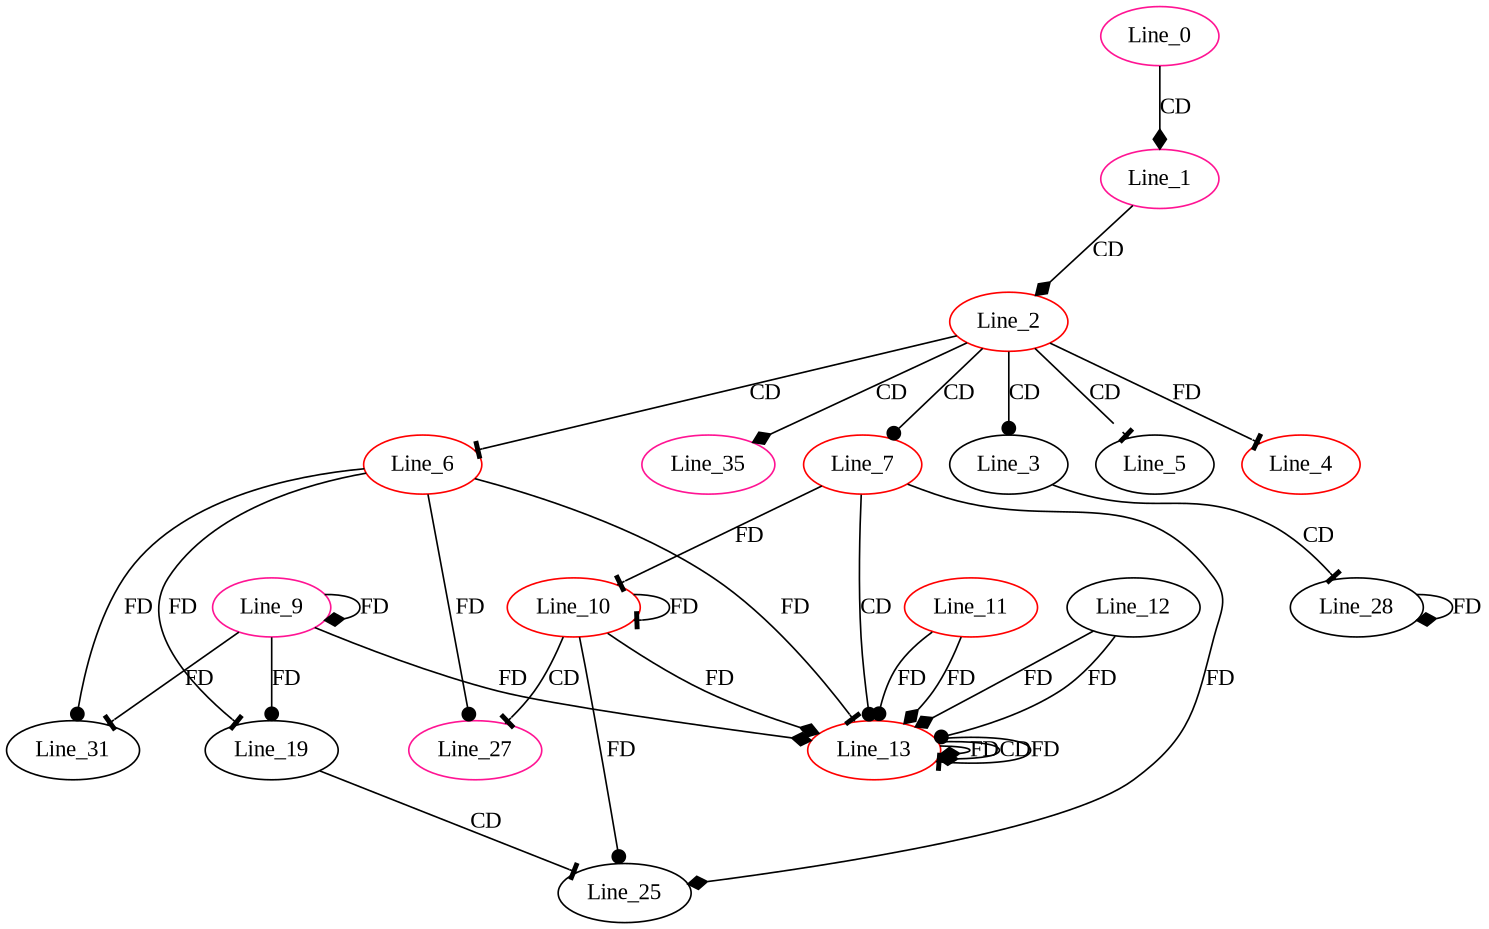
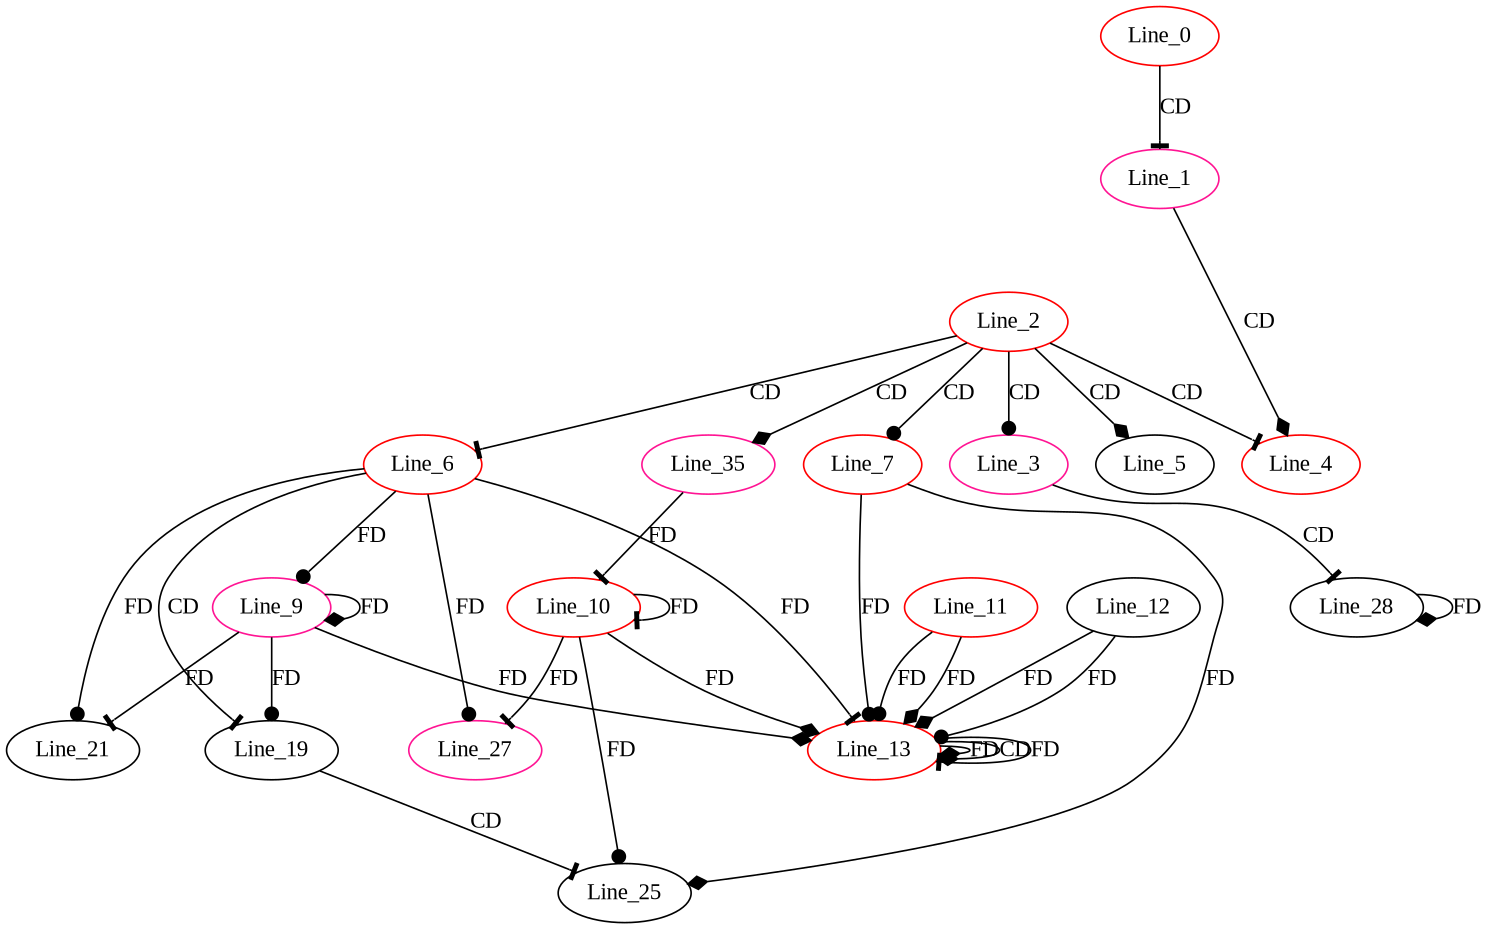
(1160, 36) -> (1160, 36)
(1160, 103) -> (1160, 103)
(1091, 244) -> (1226, 313)
(1074, 386) -> (1074, 386)
(1187, 393) -> (1187, 393)
(1009, 465) -> (1009, 465)
none -> (352, 531)
(724, 533) -> (648, 529)
(183, 607) -> (183, 607)
(876, 607) -> (876, 607)
(564, 679) -> (564, 679)
(73, 750) -> (73, 750)
